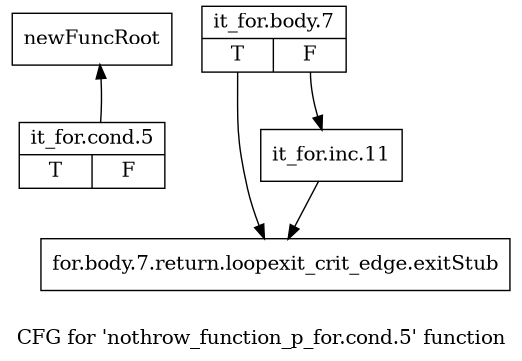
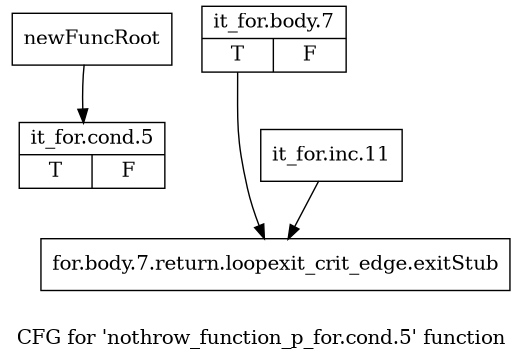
(313, 95) -> none
(101, 101) -> (83, 87)
